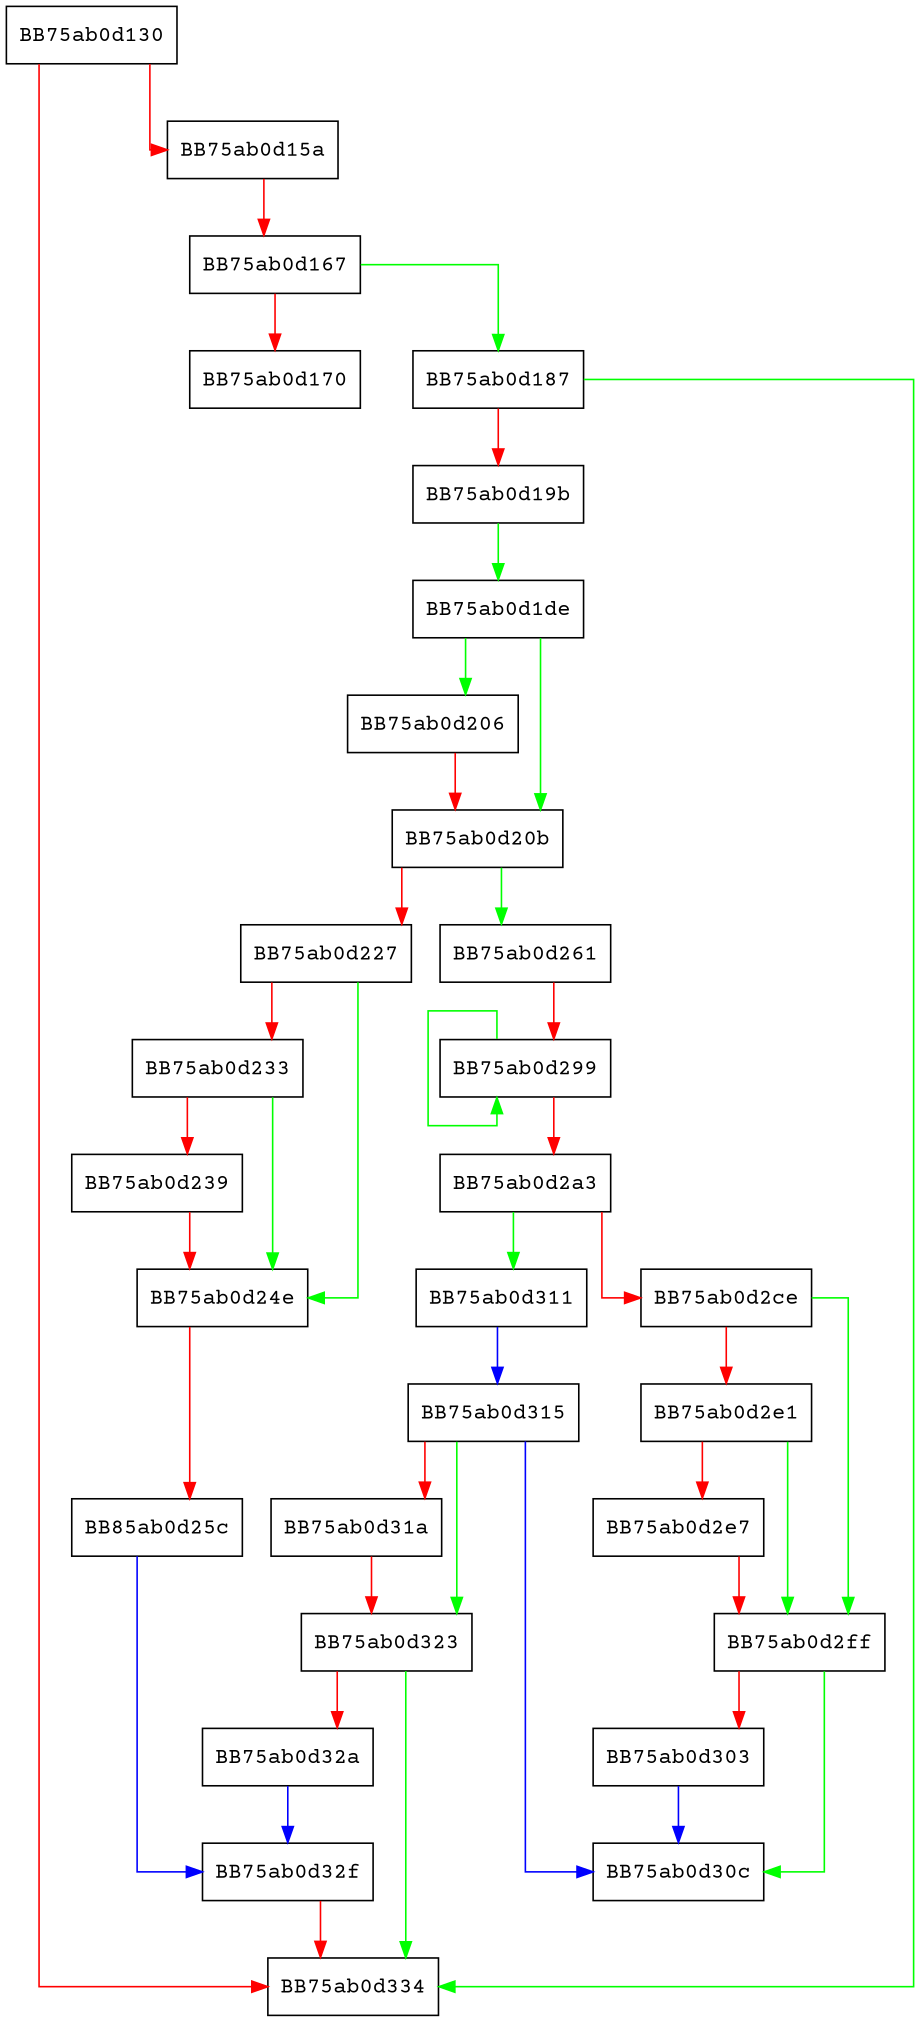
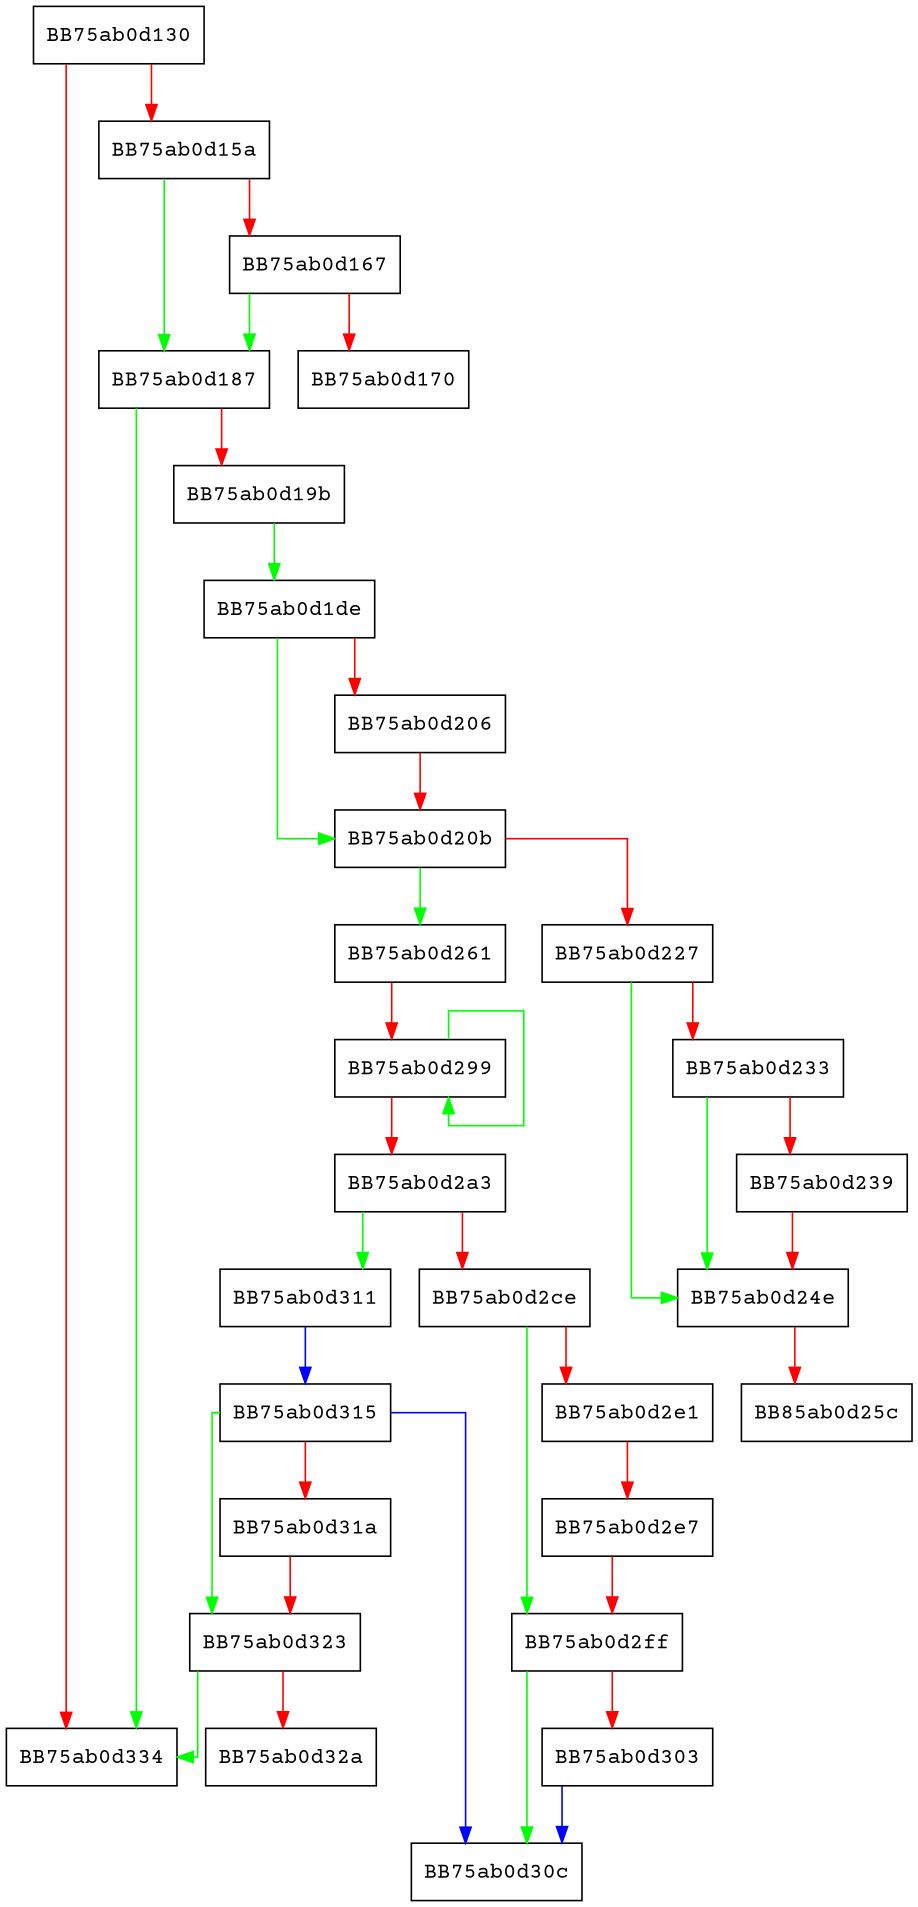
none -> (164, 257)
(466, 658) -> (355, 658)
(788, 1520) -> none
(288, 1872) -> none
